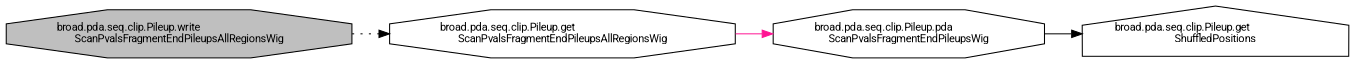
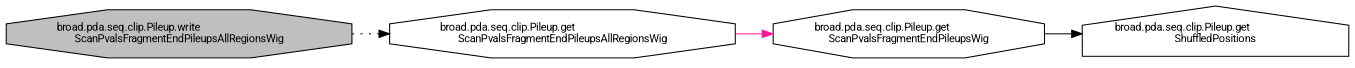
(909, 34) -> (909, 34)
